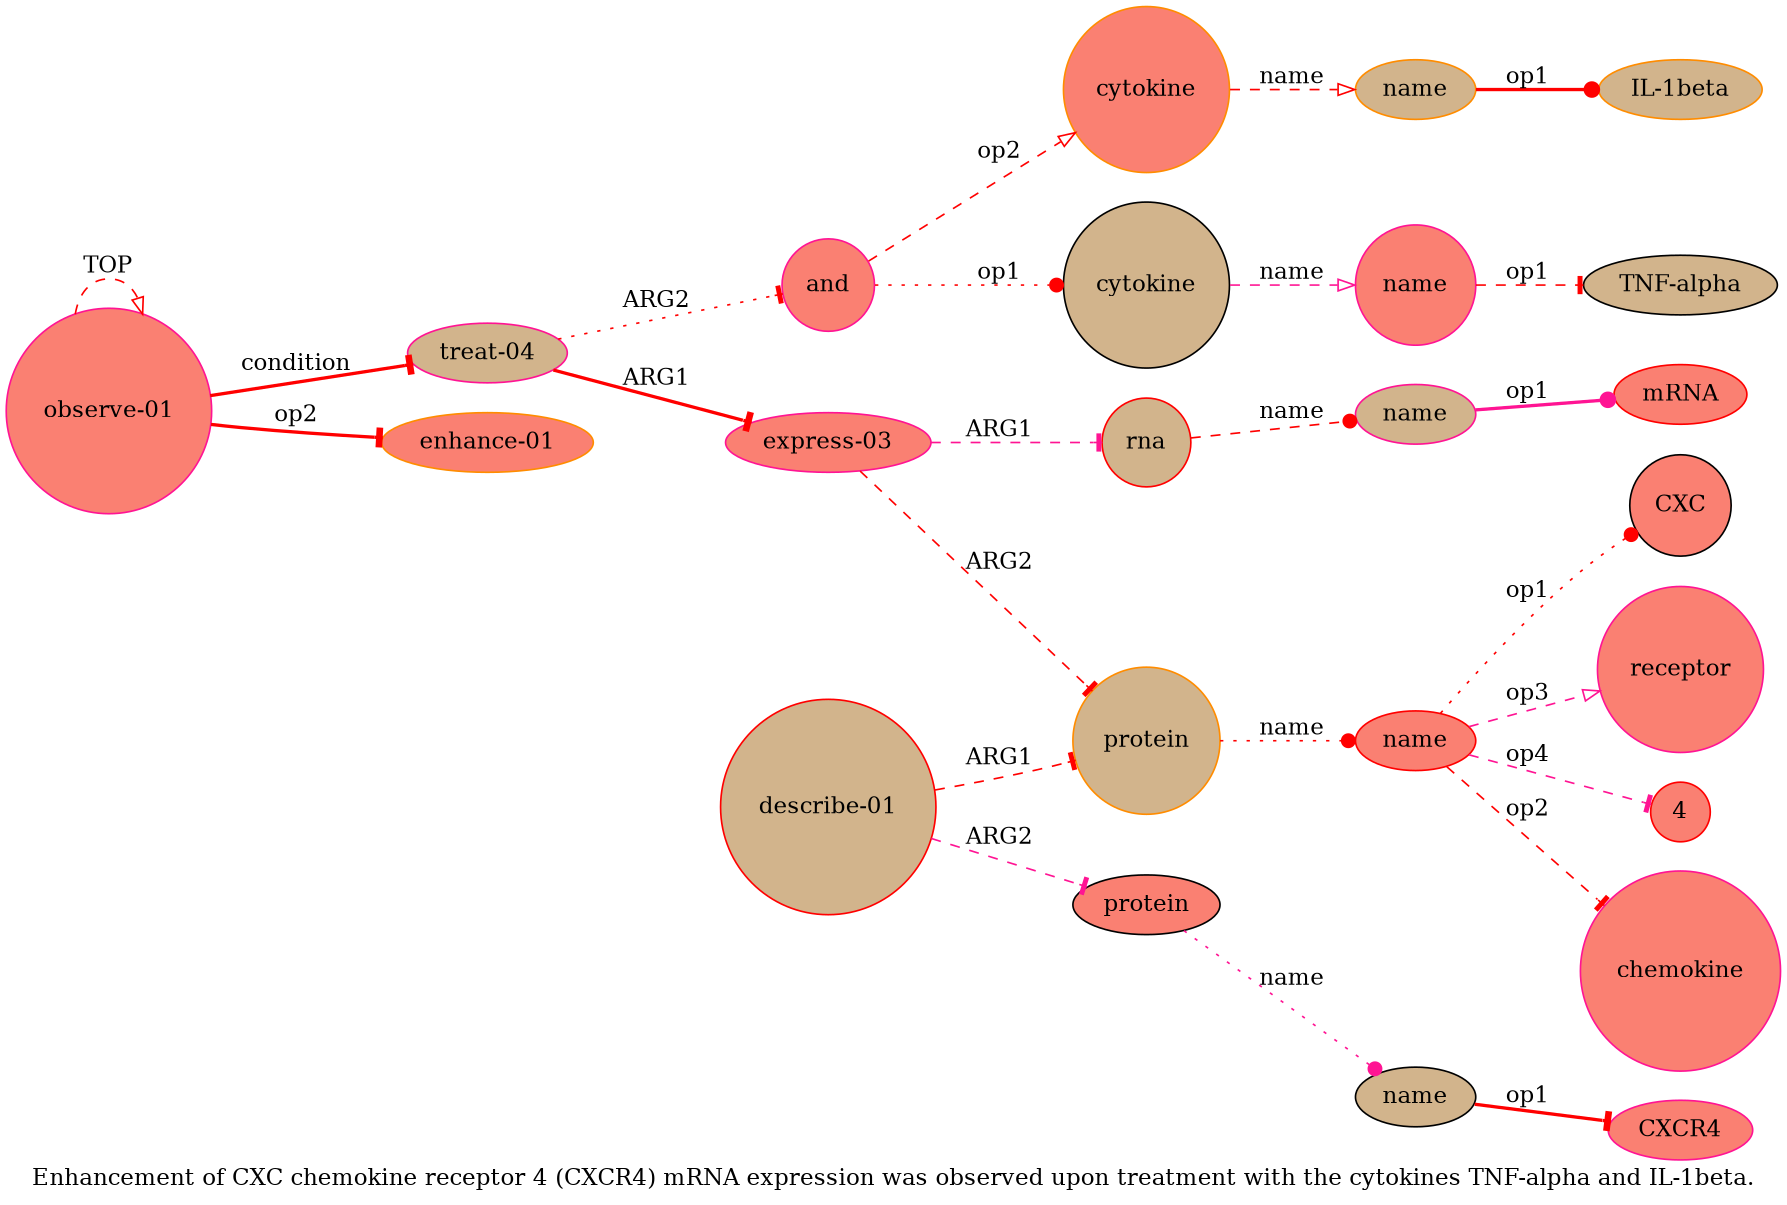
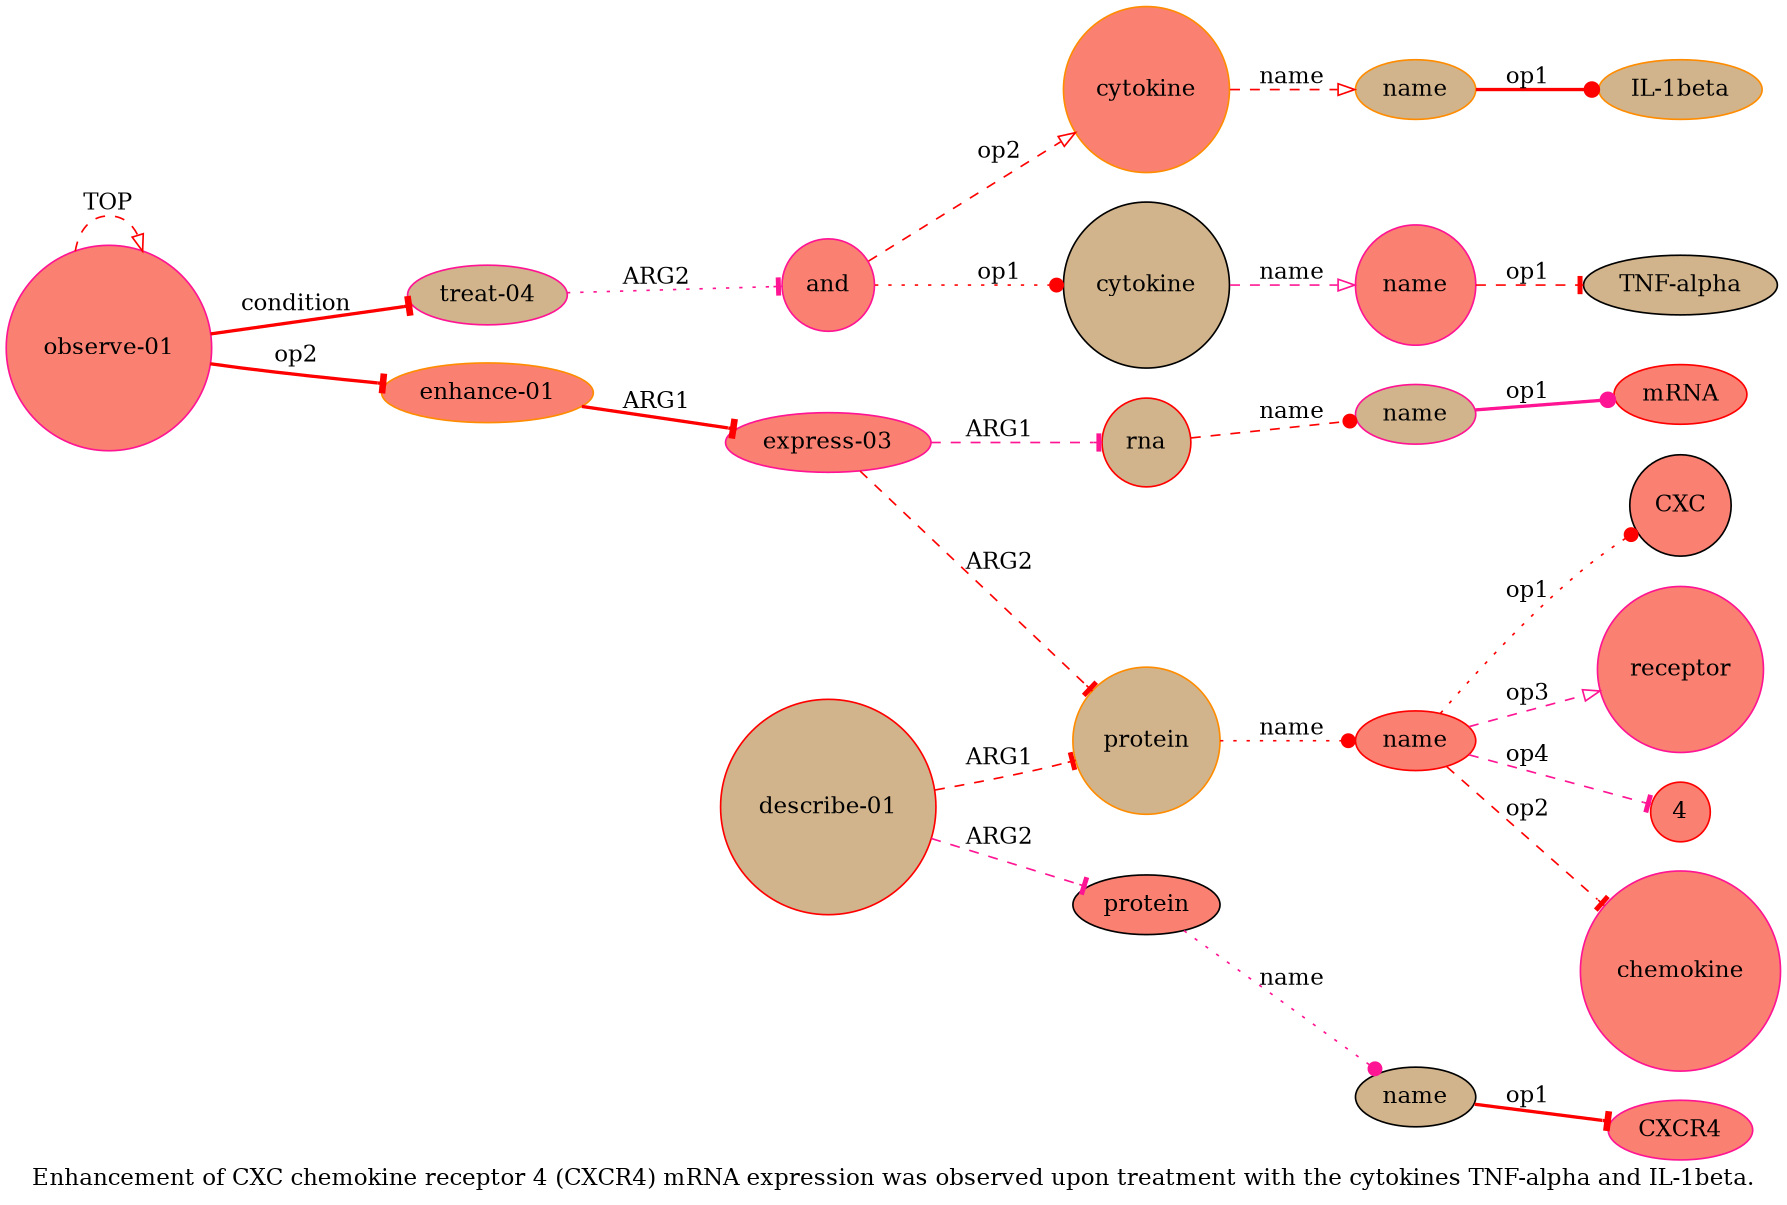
(666, 317) -> (670, 290)
(648, 395) -> (655, 417)
